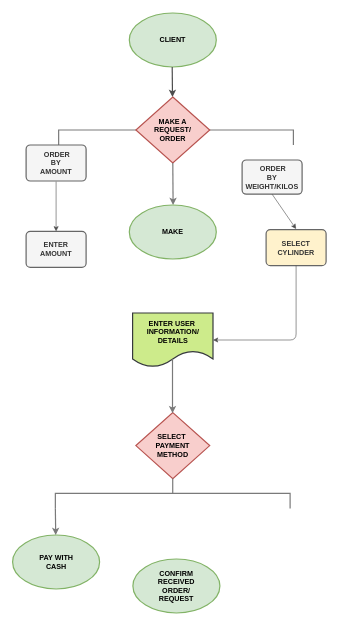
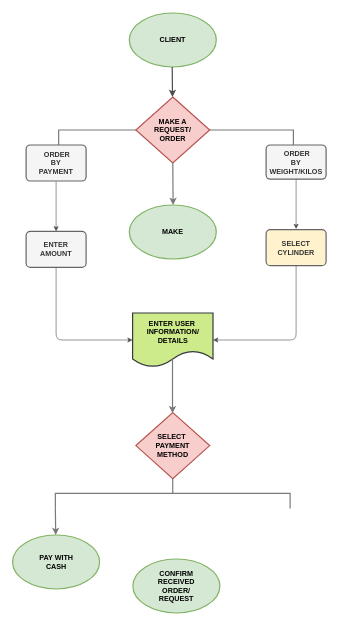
(56, 163) -> (56, 163)
(272, 177) -> (296, 162)
none -> (127, 340)
